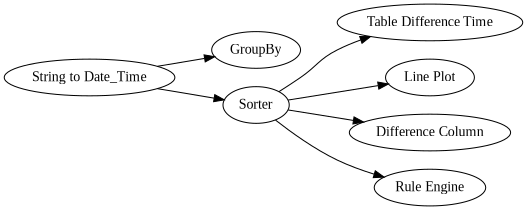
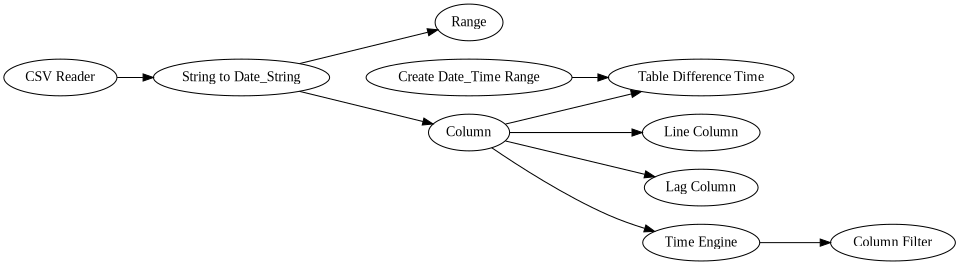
(256, 50) -> (469, 22)
none -> (60, 77)
(90, 77) -> (242, 77)
(430, 77) -> (701, 133)
none -> (469, 77)
(256, 105) -> (469, 133)
(430, 133) -> (701, 188)
(430, 188) -> (701, 243)
none -> (893, 243)
